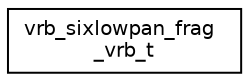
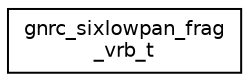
(125, 41) -> (125, 41)
